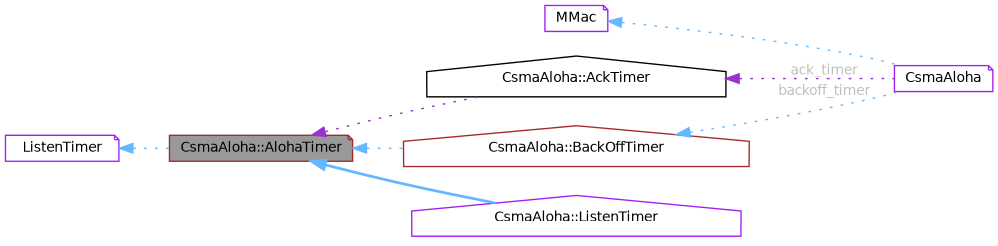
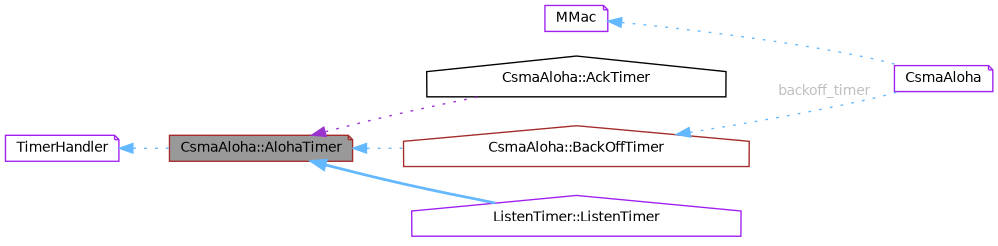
(817, 79) -> none
(62, 148) -> (62, 148)
(576, 218) -> (576, 218)
